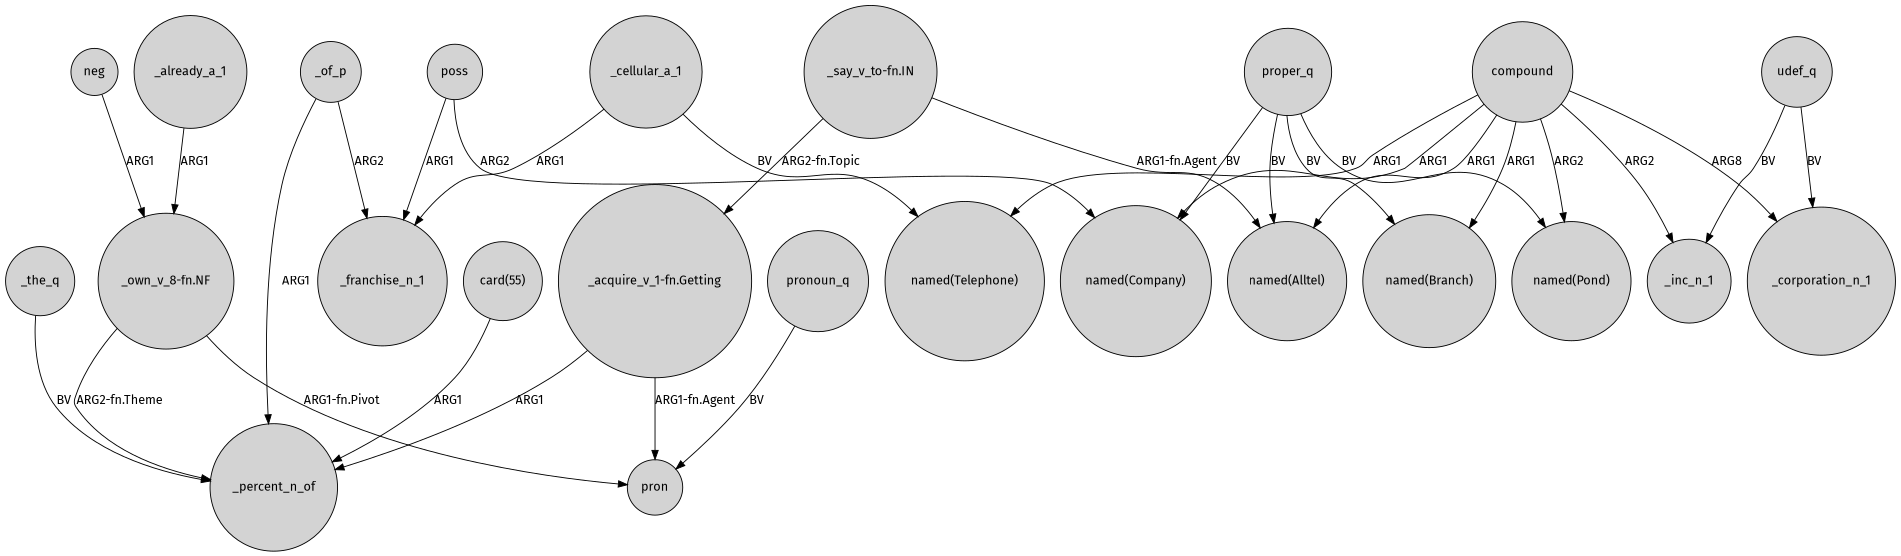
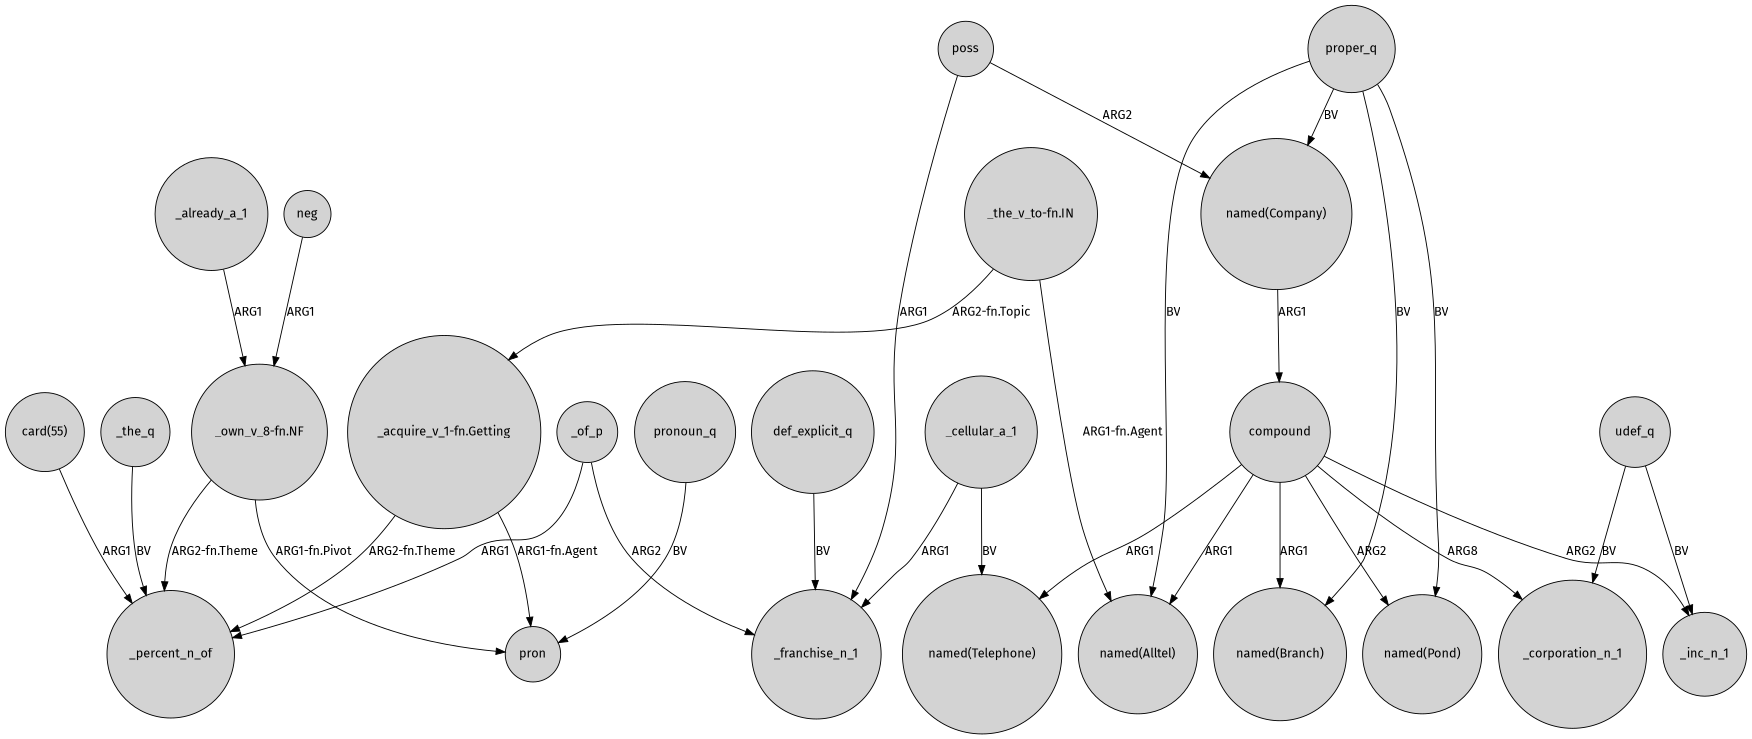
(871, 72) -> (1031, 214)
(1290, 171) -> (1278, 331)
(530, 401) -> (413, 552)
none -> (813, 432)
